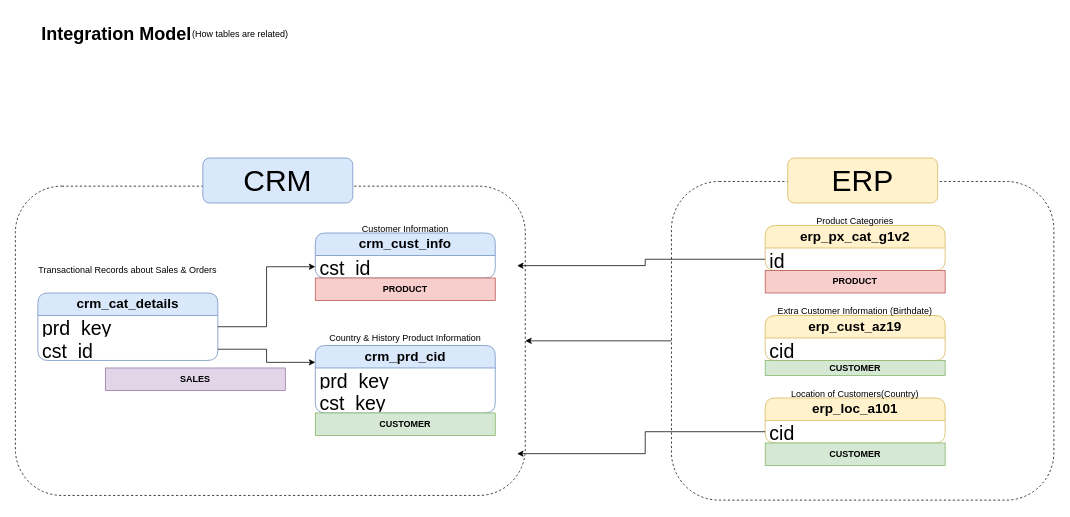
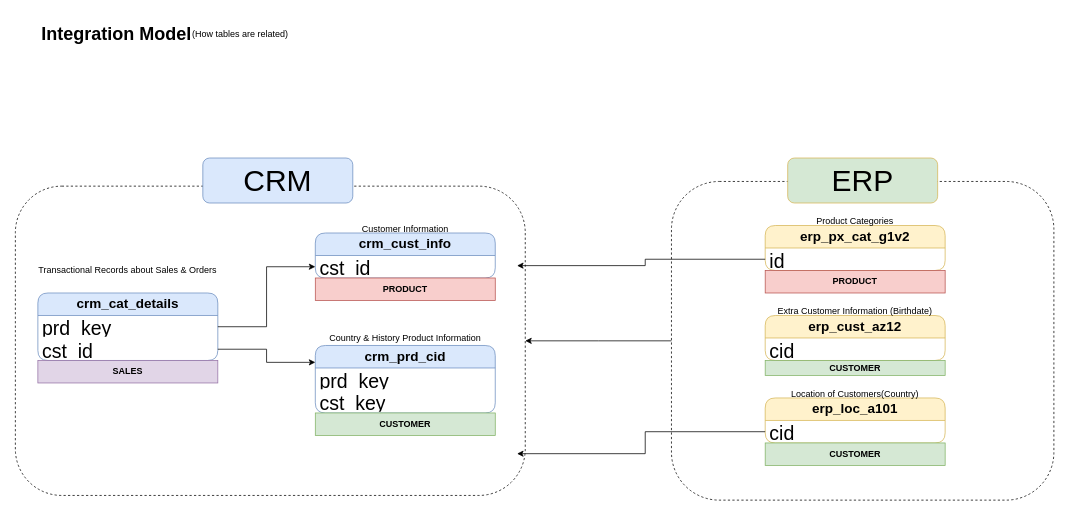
(863, 180) -> (863, 180)
(855, 327) -> (855, 327)
(195, 379) -> (128, 372)
